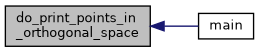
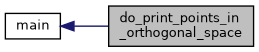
(181, 26) -> (91, 26)
